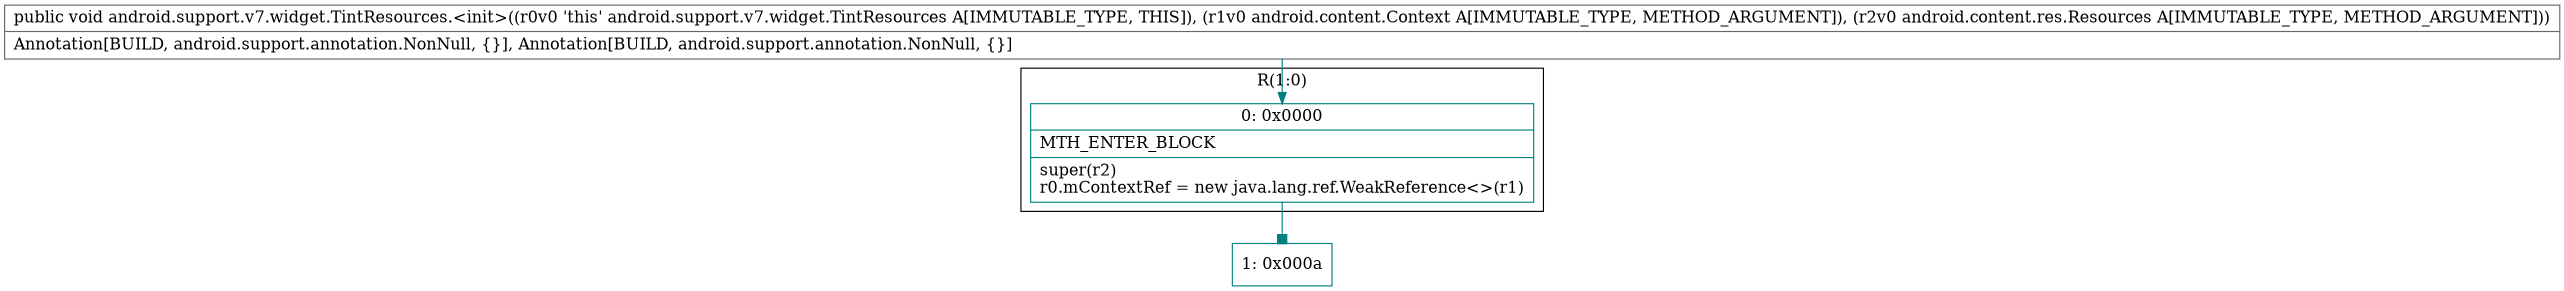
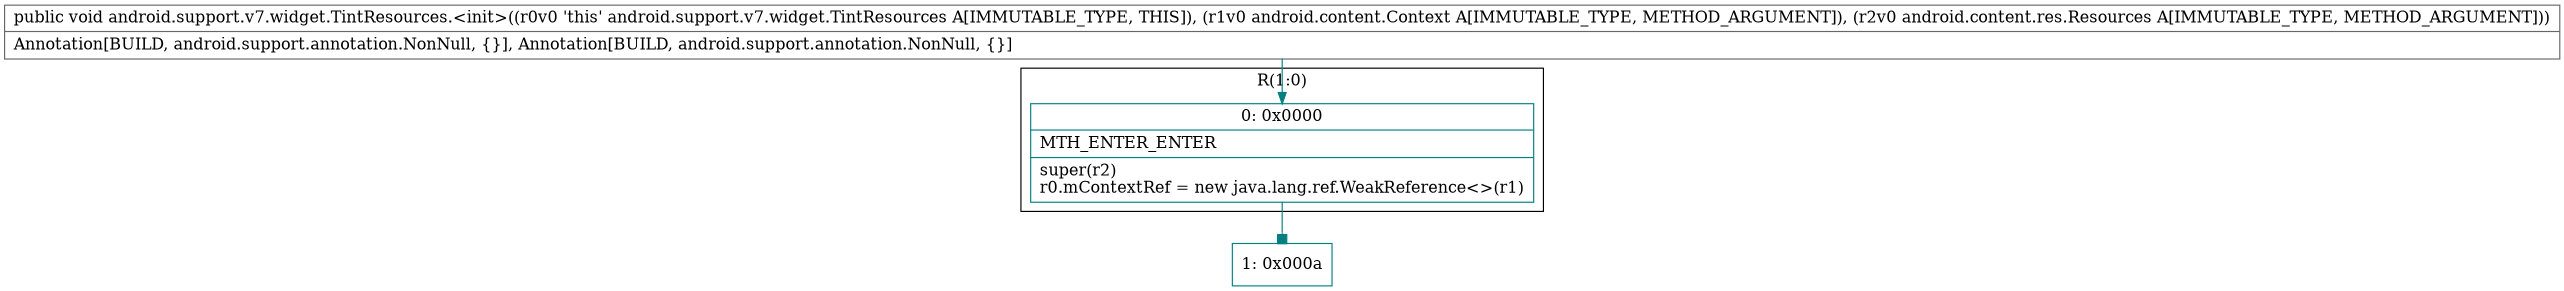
(1128, 143) -> (1128, 143)
